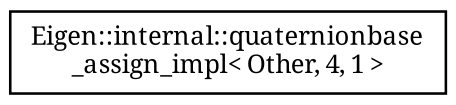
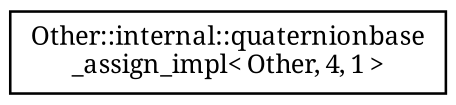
(228, 53) -> (228, 53)
